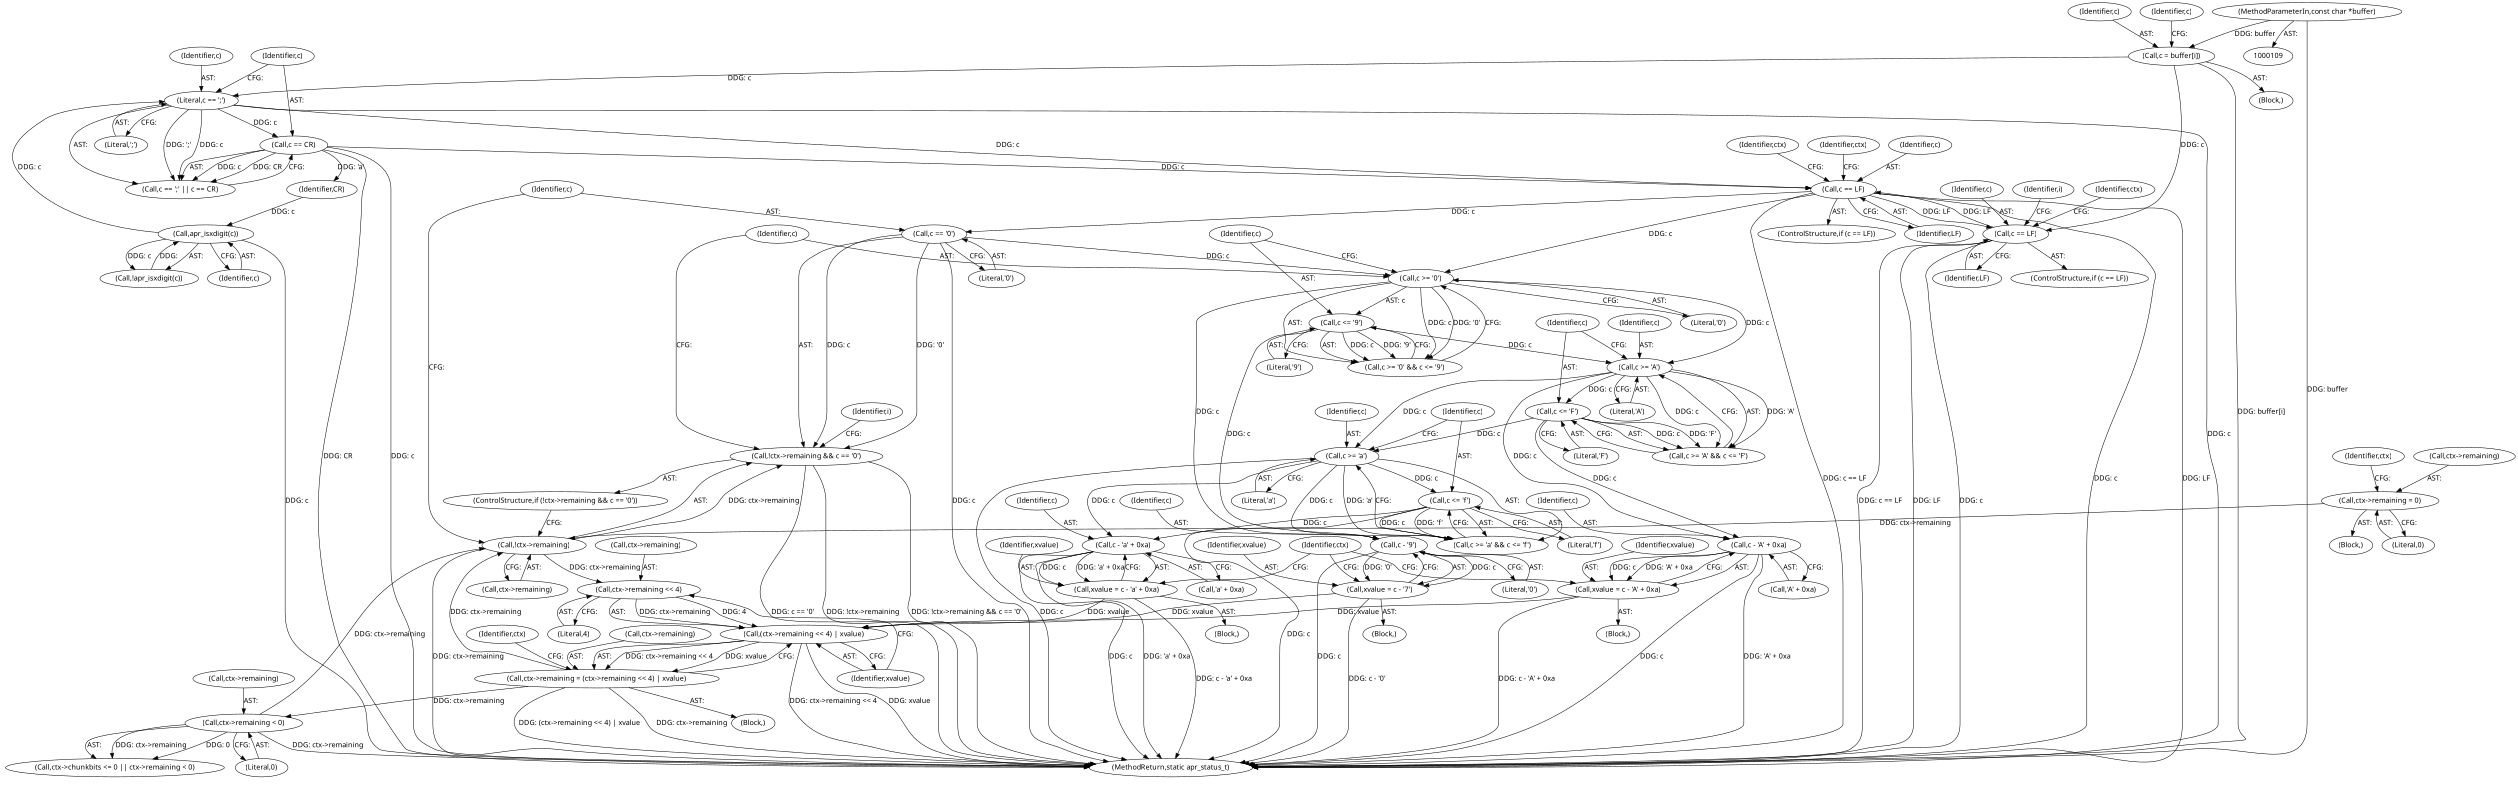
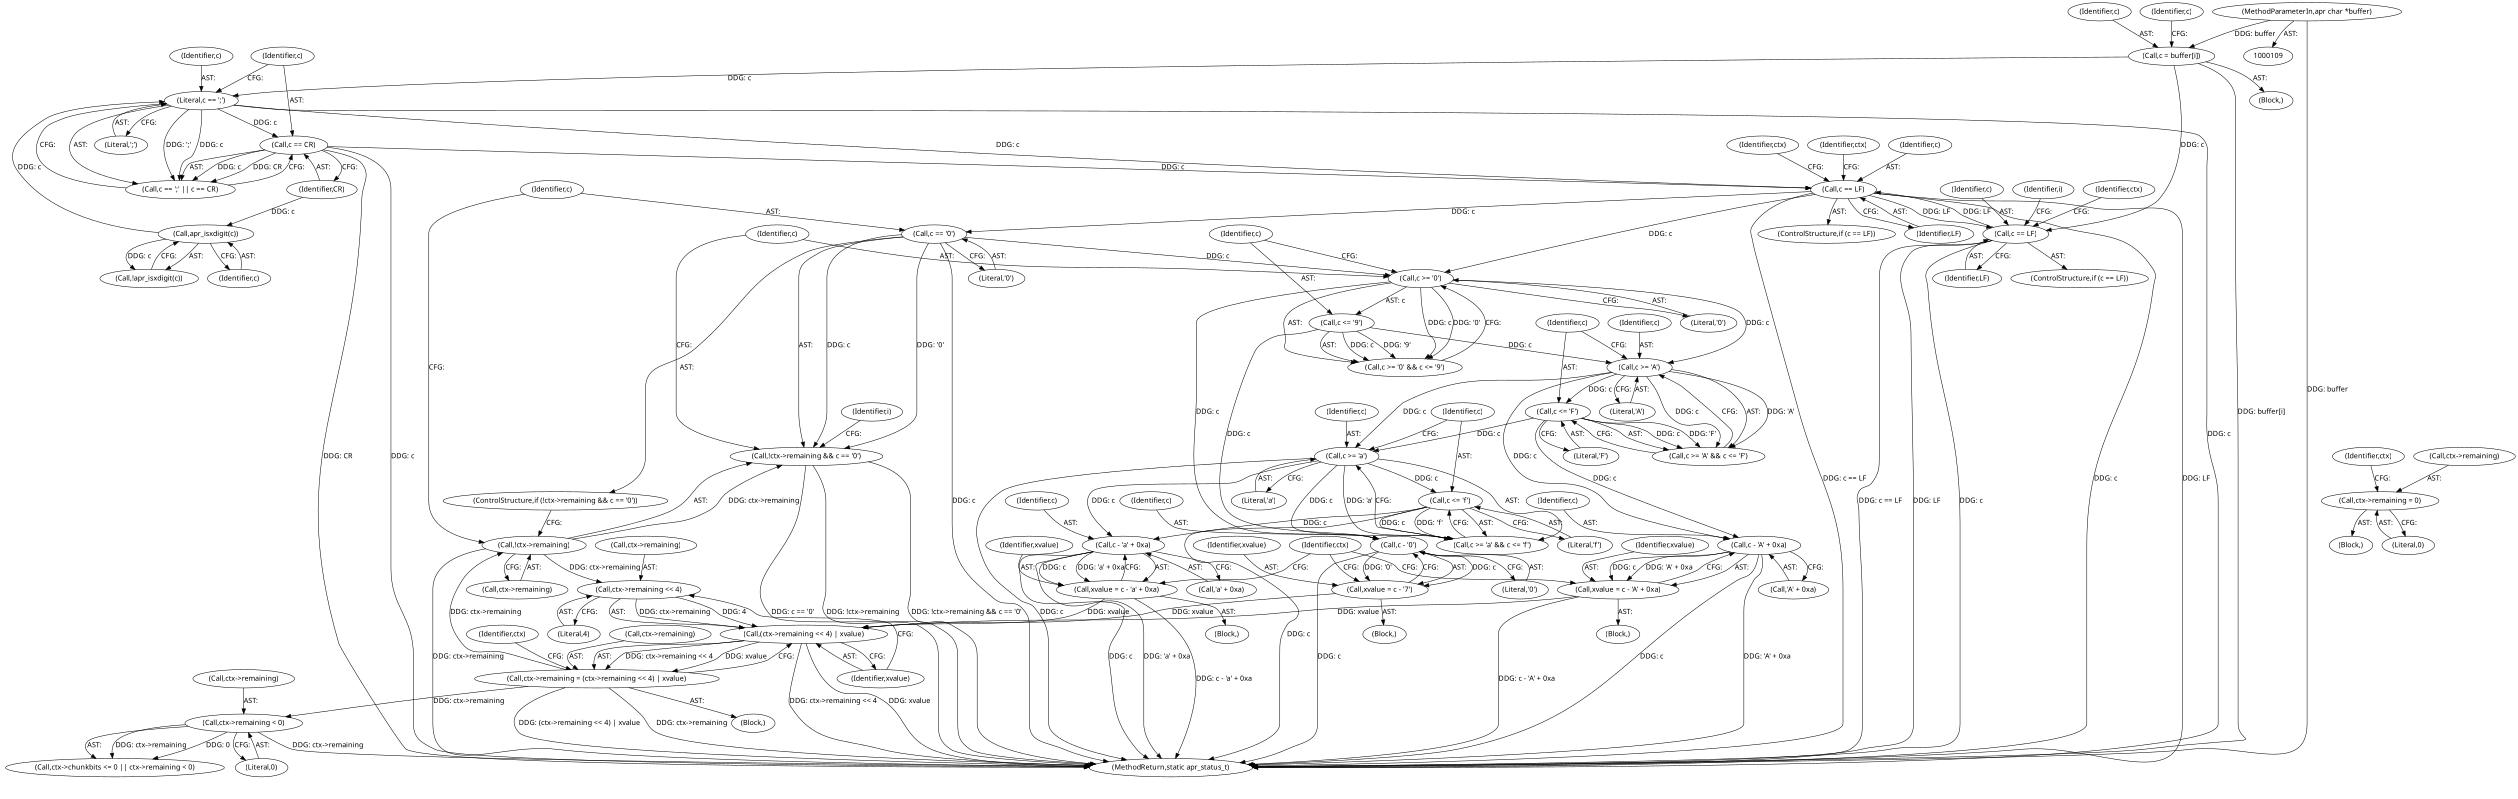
(2307, 12) -> (2307, 12)
none -> (43, 131)
(351, 167) -> (351, 167)
none -> (315, 168)
(170, 256) -> (170, 256)
(1405, 336) -> none
(1284, 367) -> none
(675, 471) -> (717, 328)
(1450, 528) -> none
(1399, 545) -> (1399, 545)
(360, 617) -> none
(1349, 716) -> none
(382, 750) -> none
